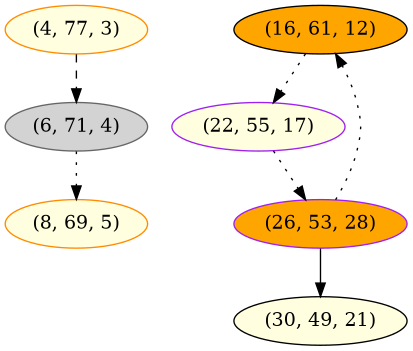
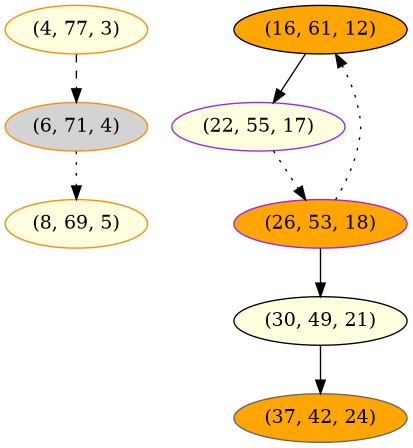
(293, 73) -> (293, 73)
(76, 127) -> (76, 127)
(320, 224) -> (320, 224)
none -> (320, 418)
